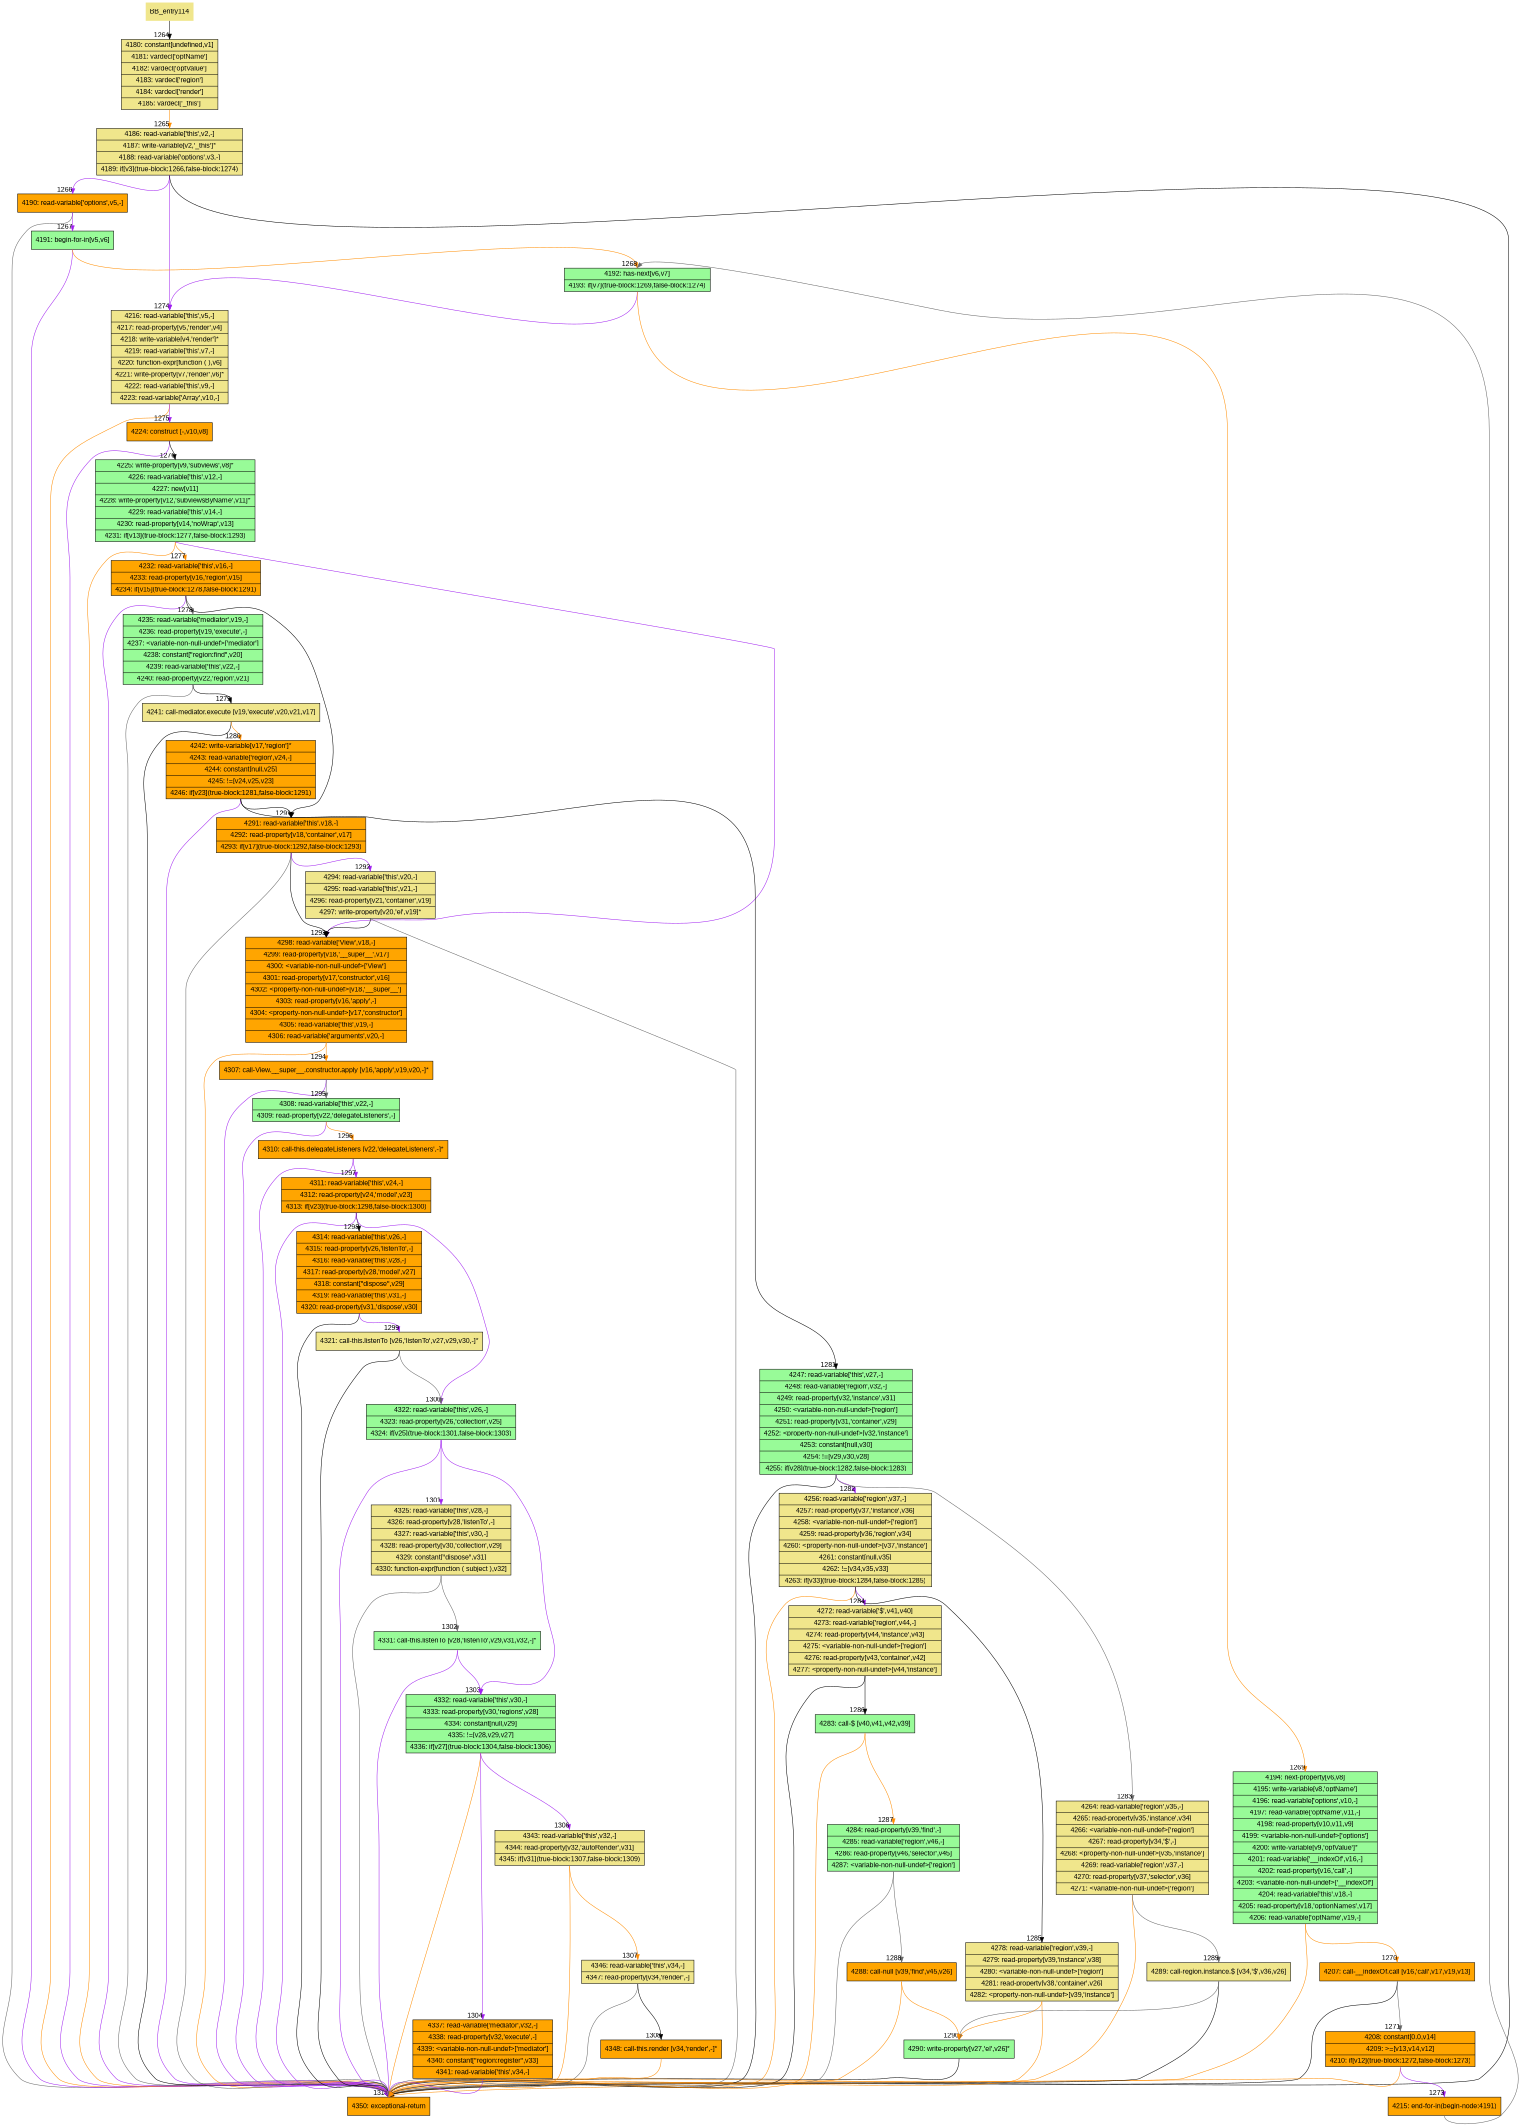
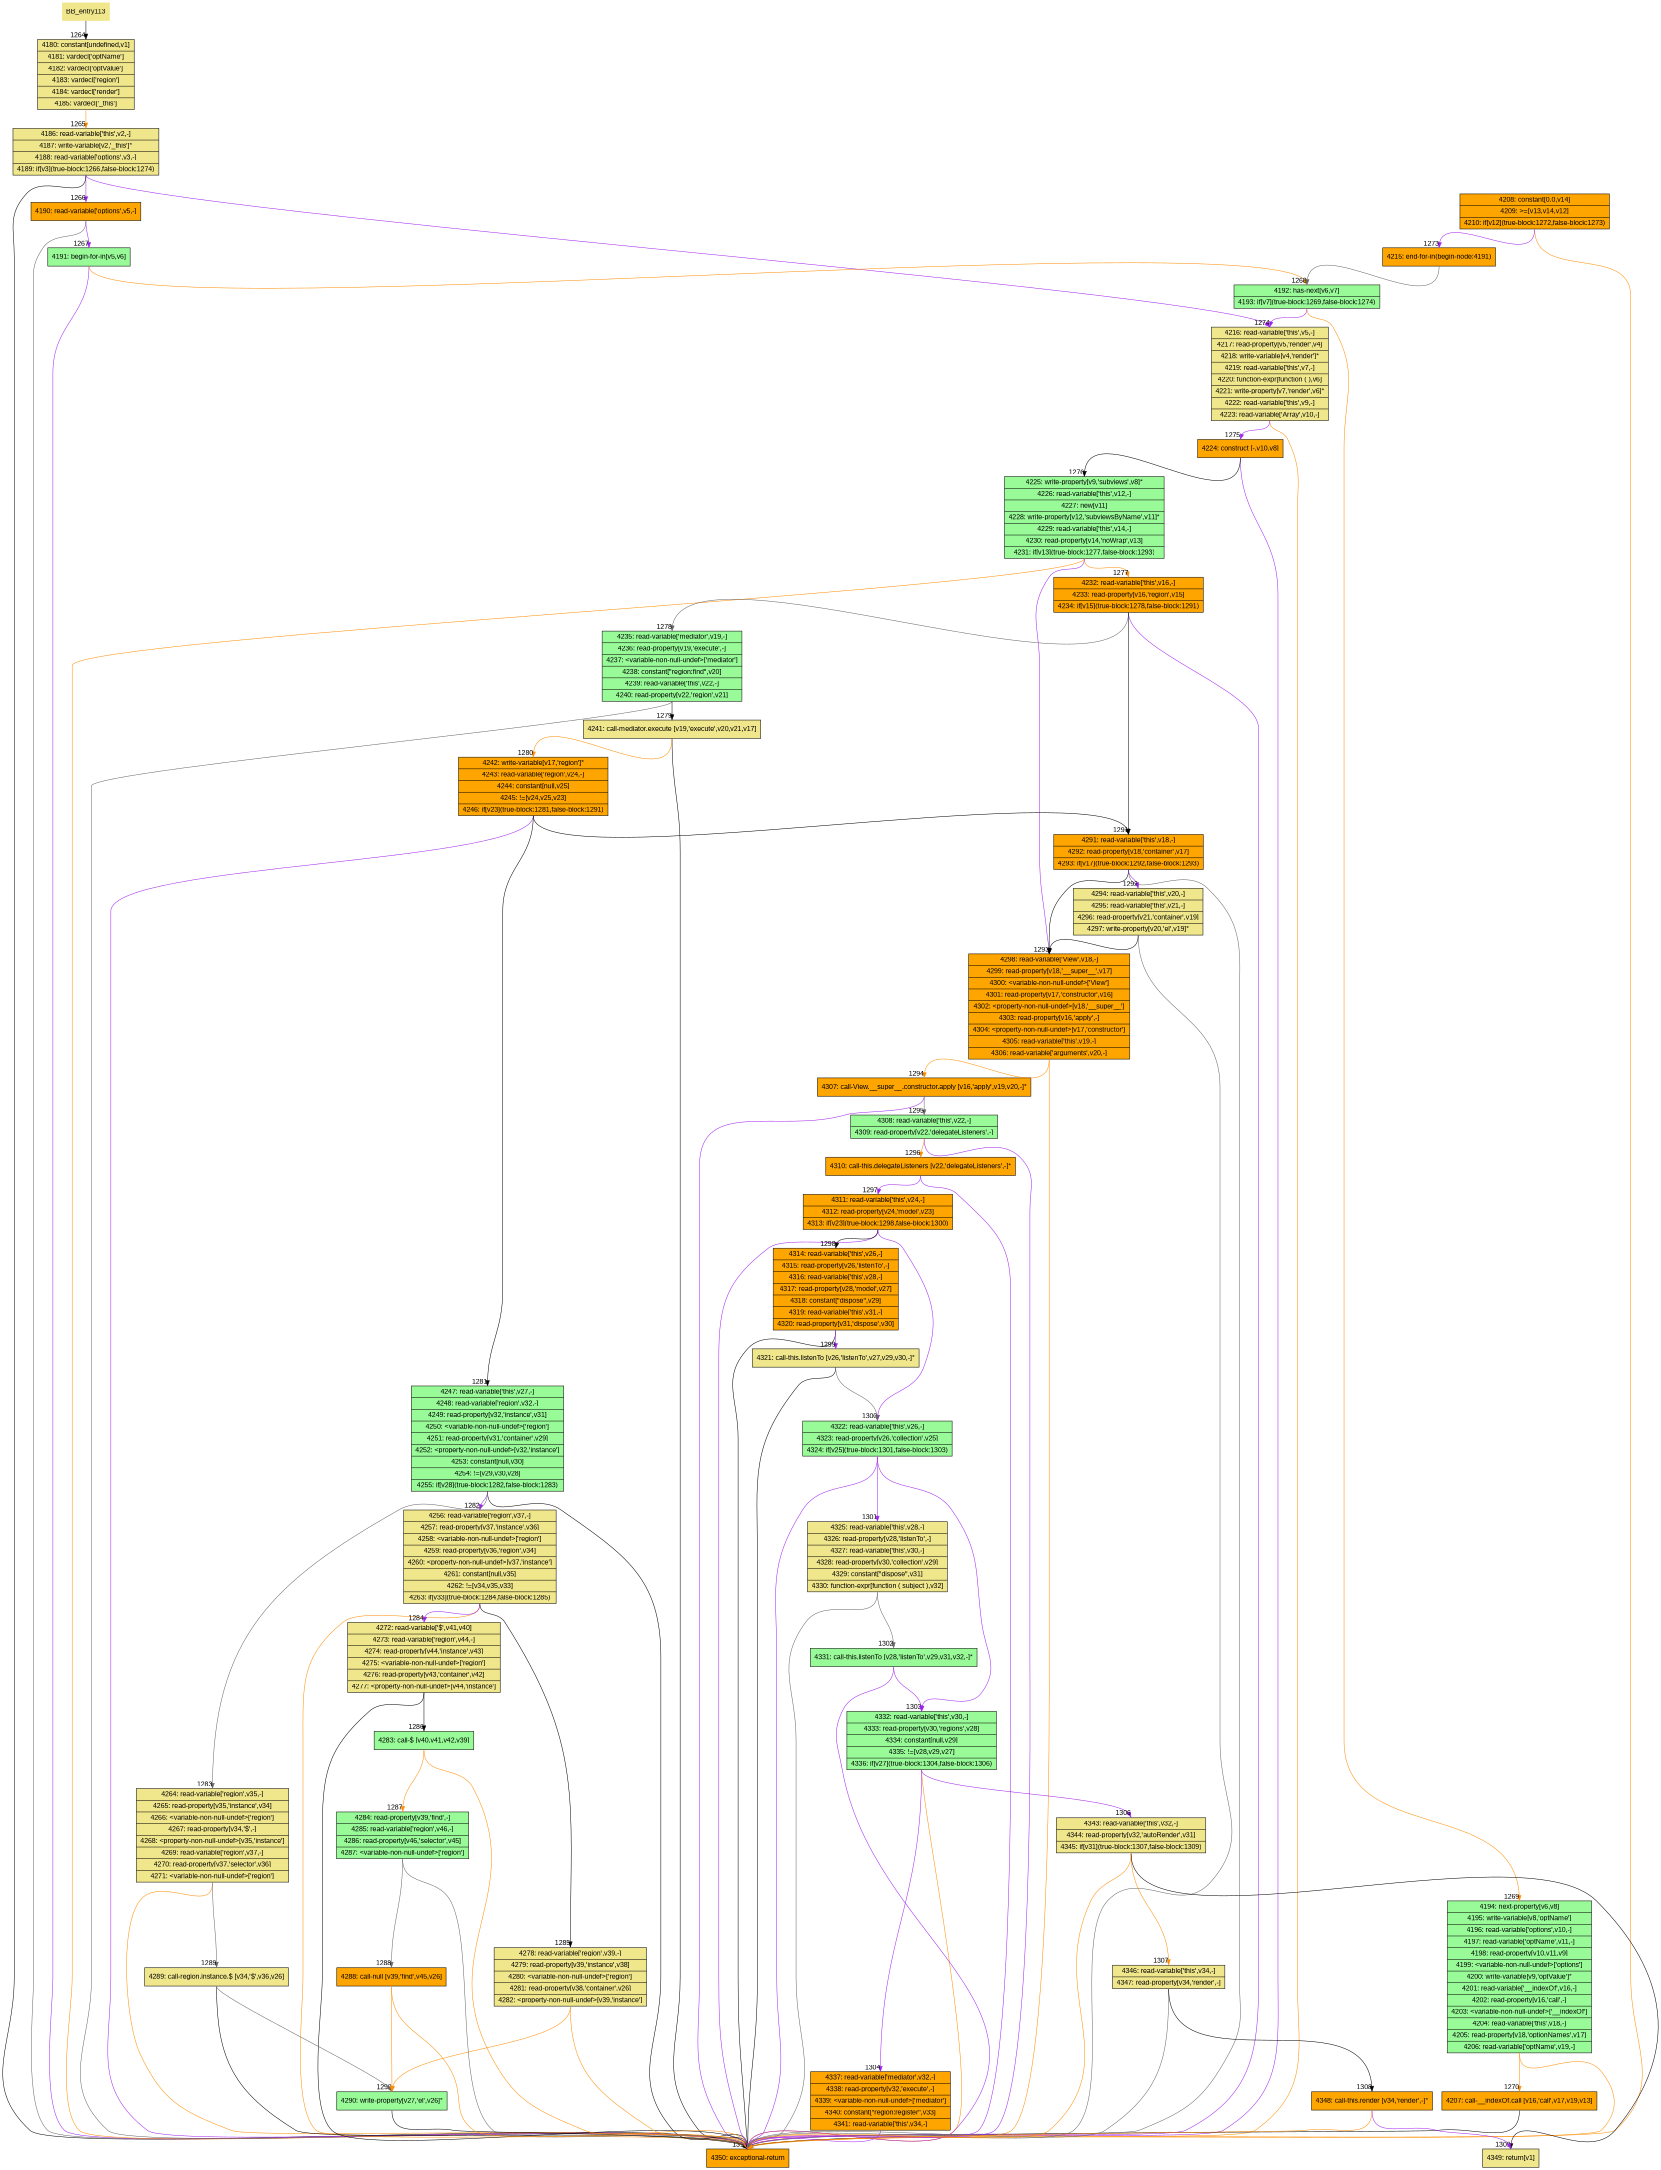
(170, 12) -> (86, 12)
(1398, 2004) -> none
none -> (1511, 2158)
